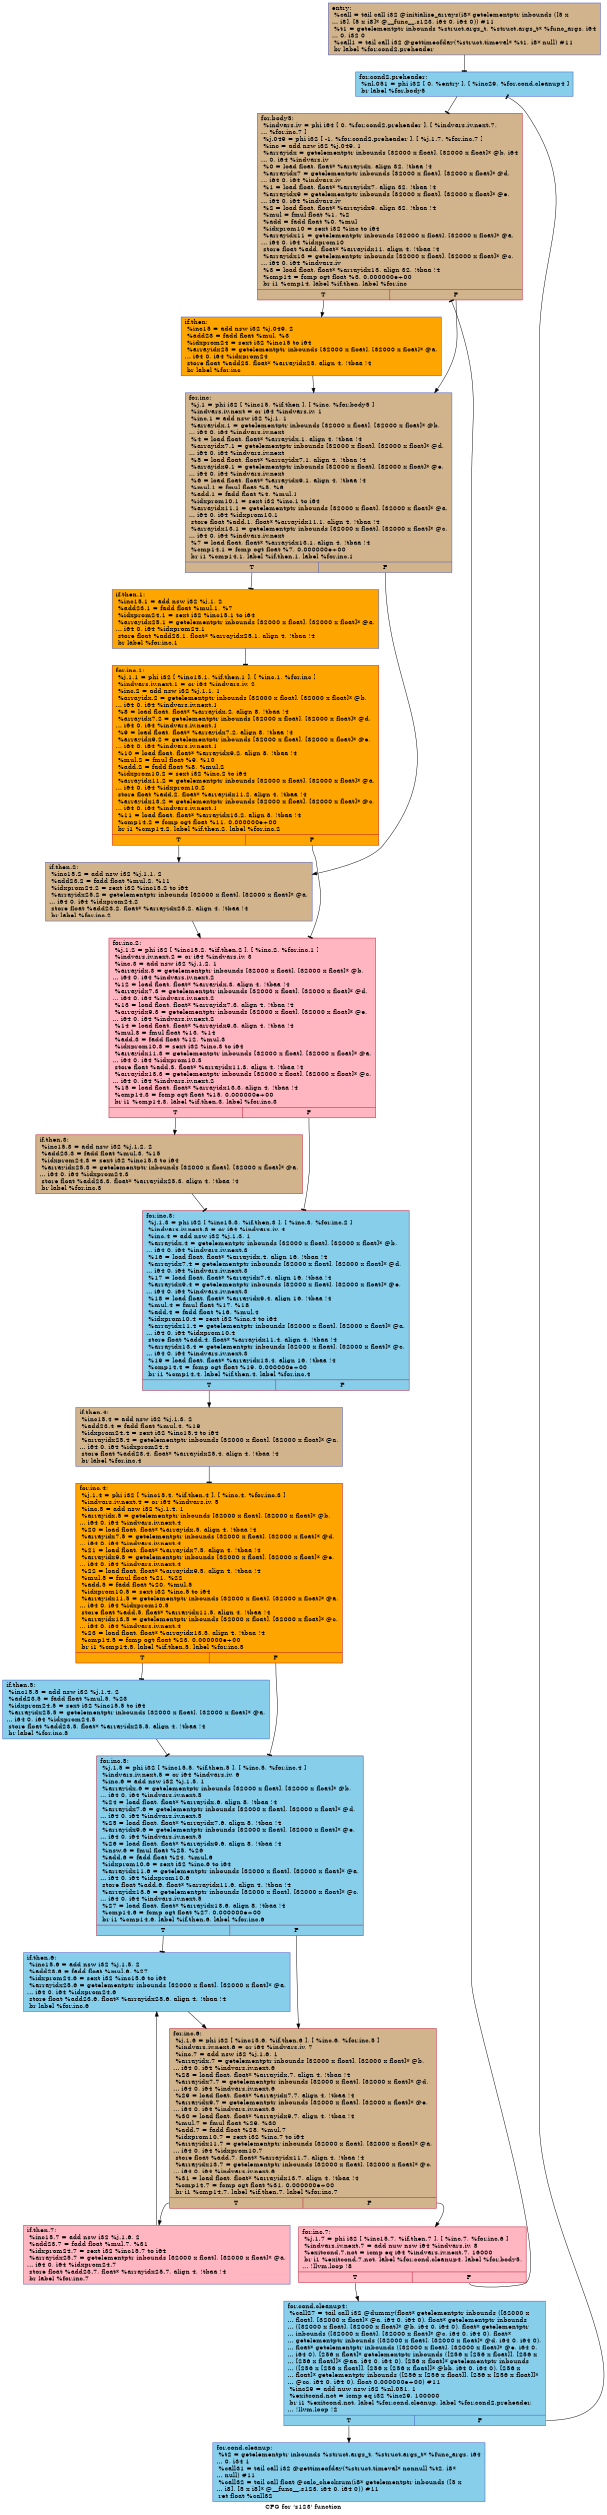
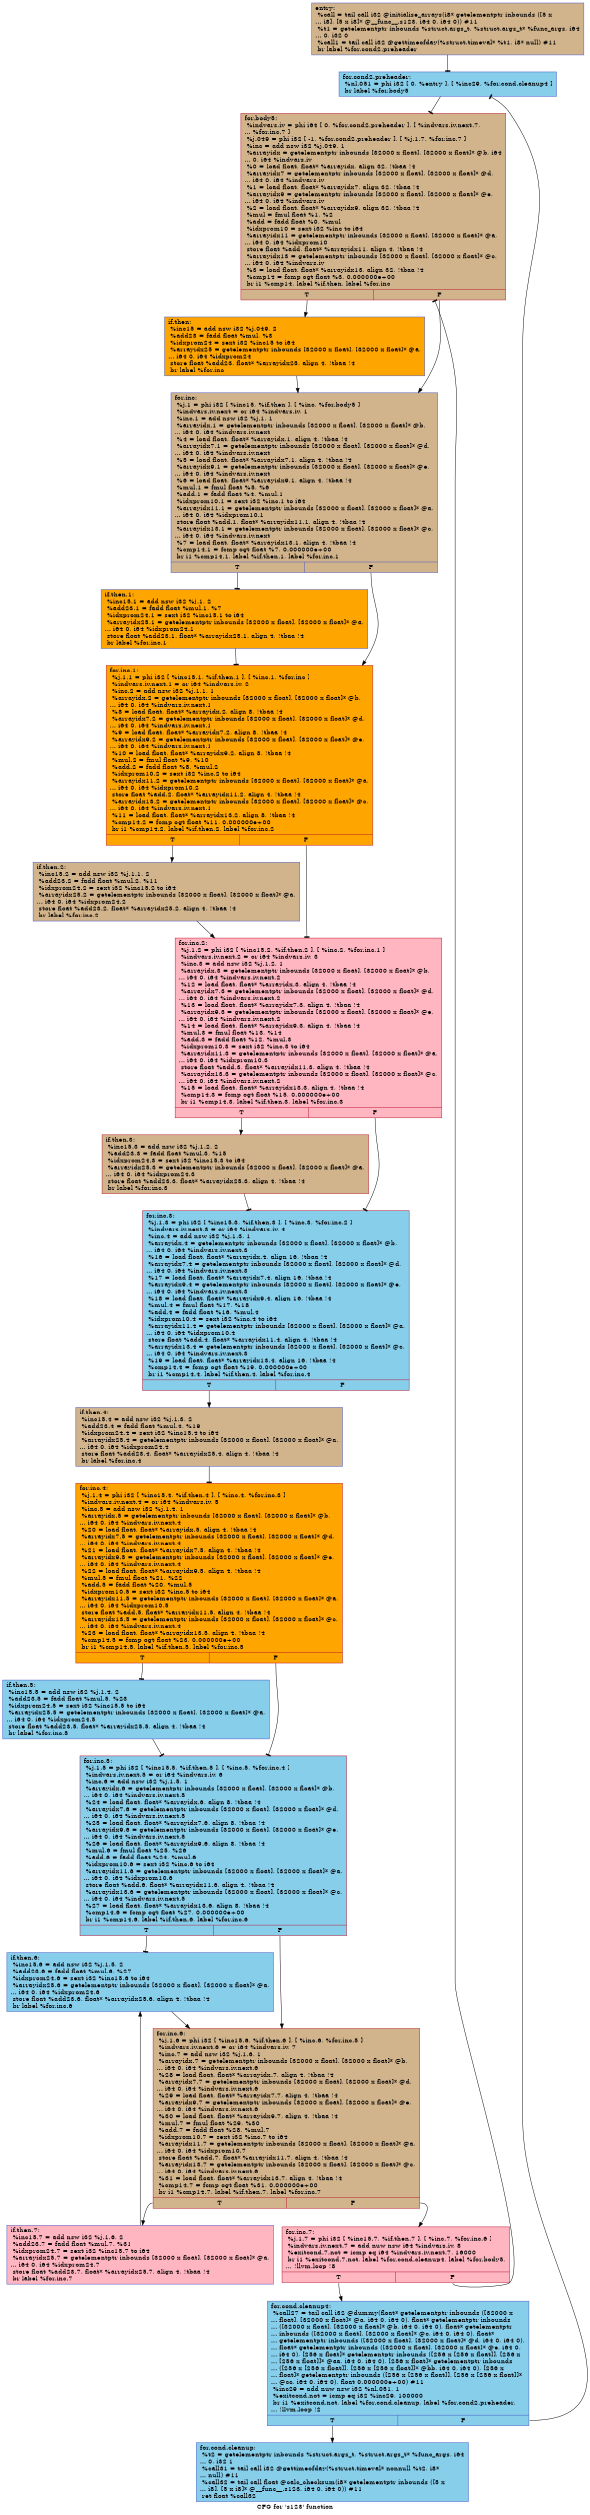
(417, 748) -> (378, 618)
(152, 1851) -> (135, 1851)
(233, 2462) -> (217, 2462)
